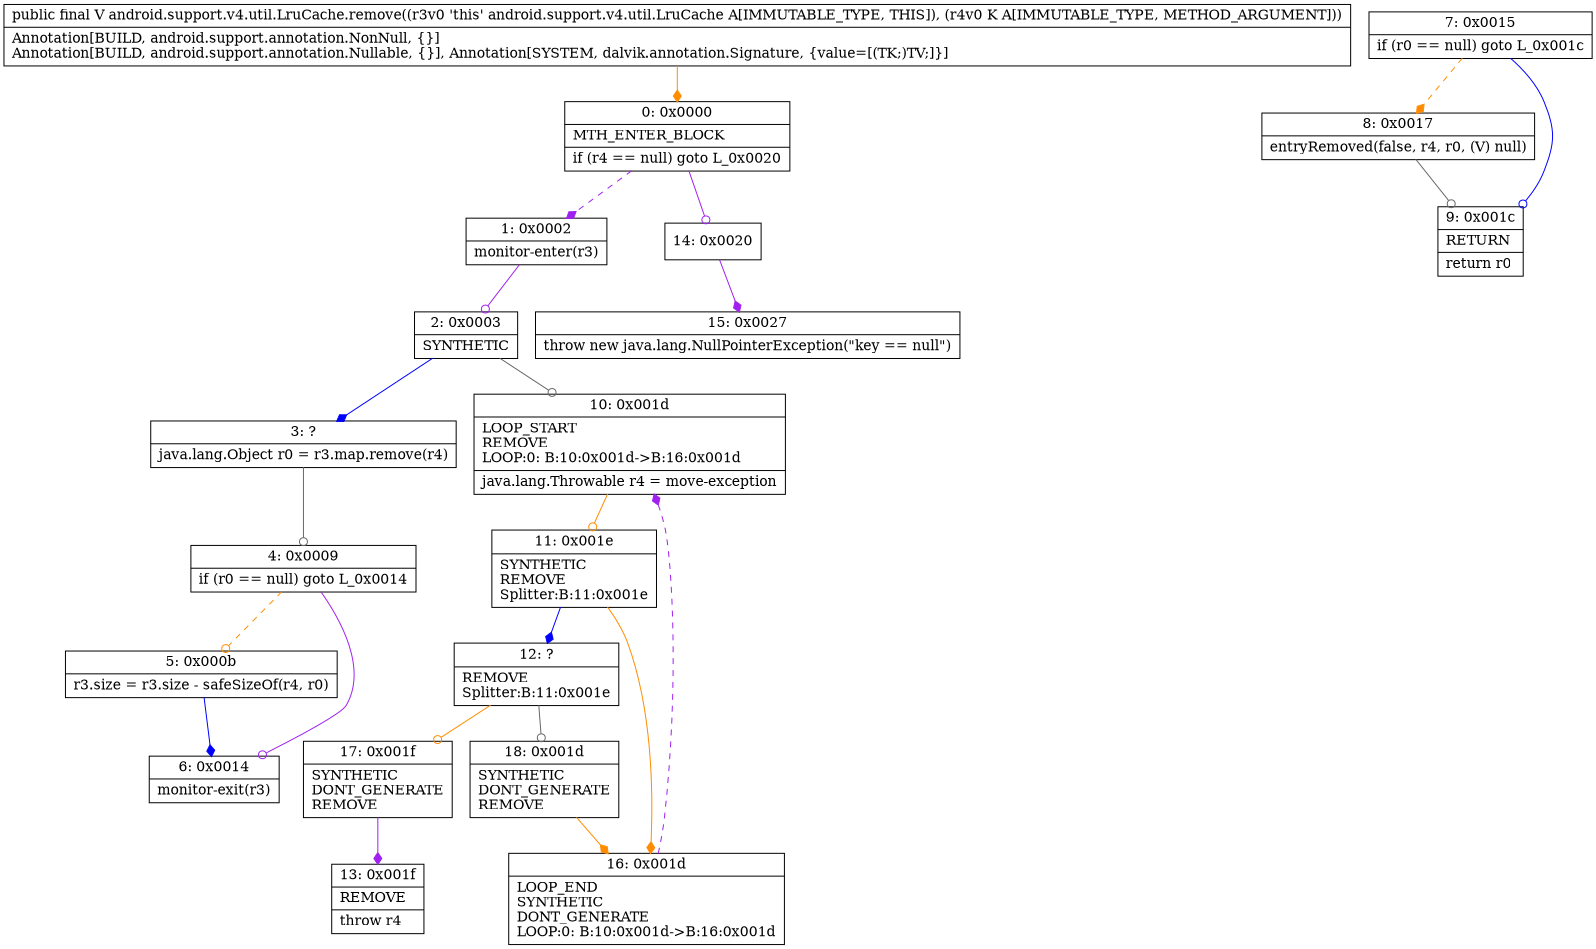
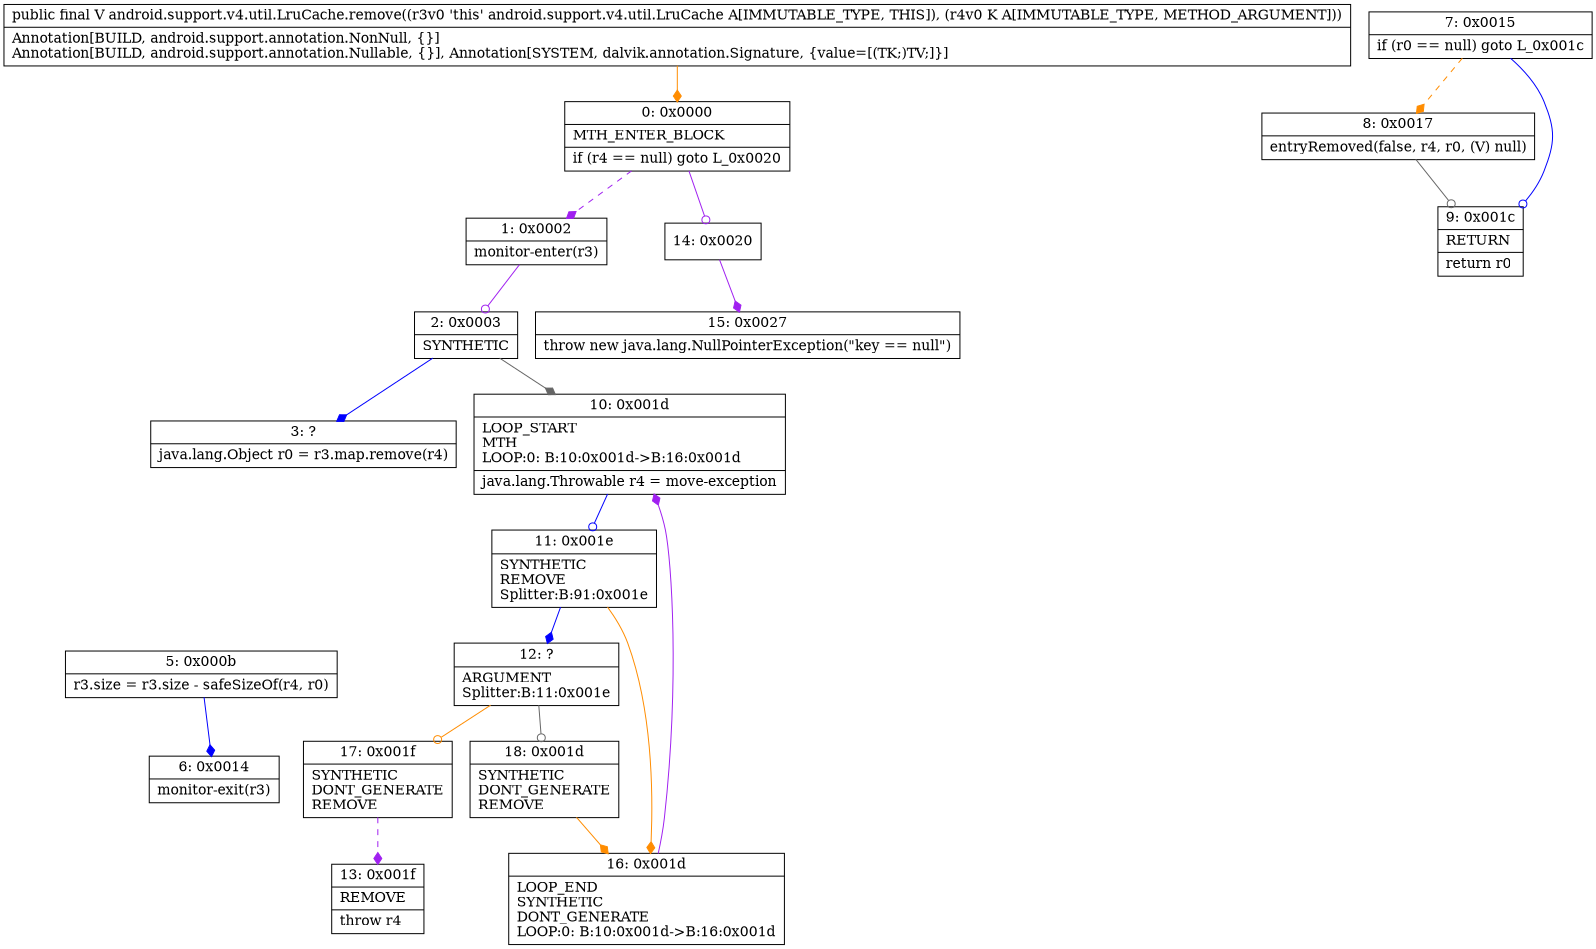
(524, 374) -> (524, 374)
(515, 443) -> (500, 443)
(601, 509) -> (601, 509)
(303, 569) -> none
(574, 595) -> (574, 595)
(495, 678) -> (507, 678)
(673, 679) -> (673, 679)
(378, 835) -> (378, 835)
